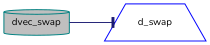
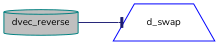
(37, 22) -> (41, 22)
